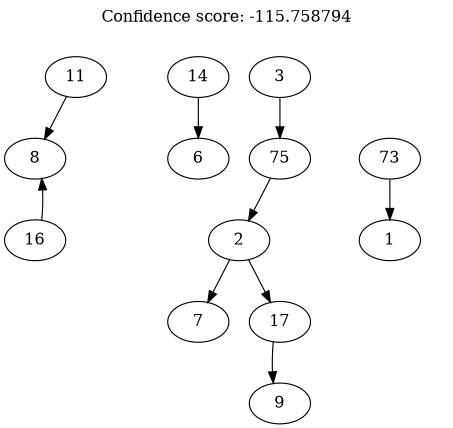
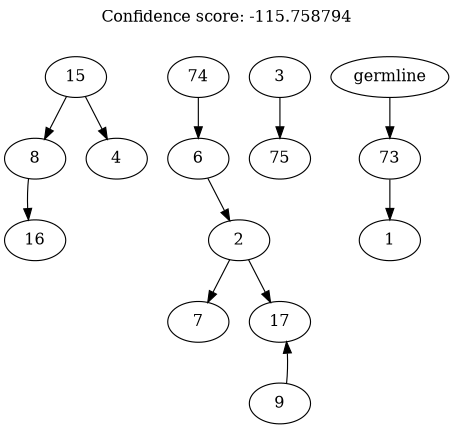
(76, 77) -> (76, 77)
(198, 77) -> (198, 77)
none -> (390, 77)
none -> (117, 159)
(262, 194) -> (216, 194)
(43, 205) -> (28, 194)
(272, 357) -> (288, 368)
